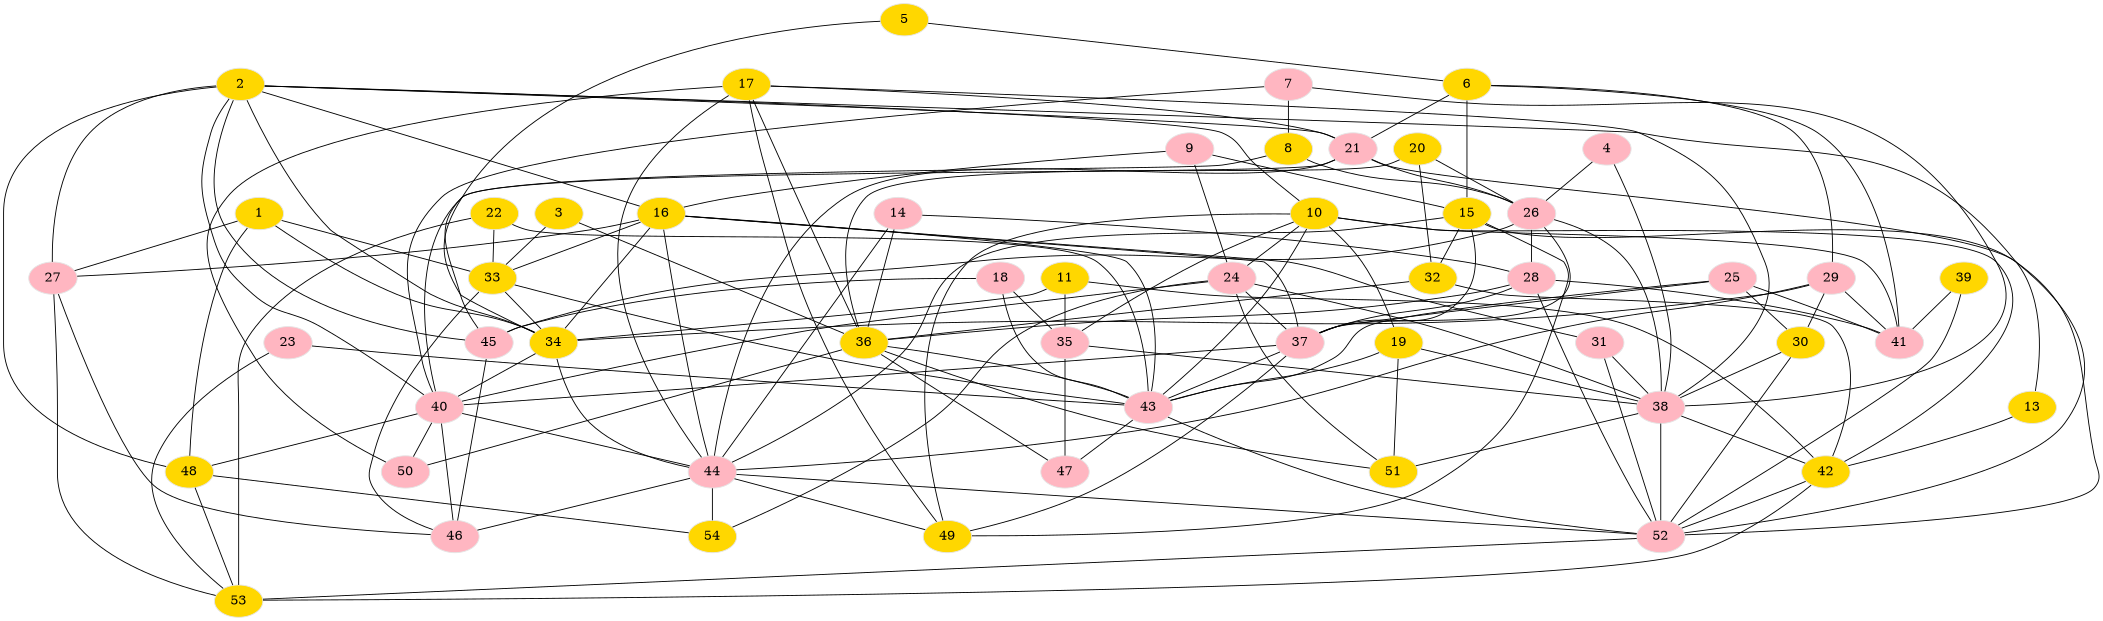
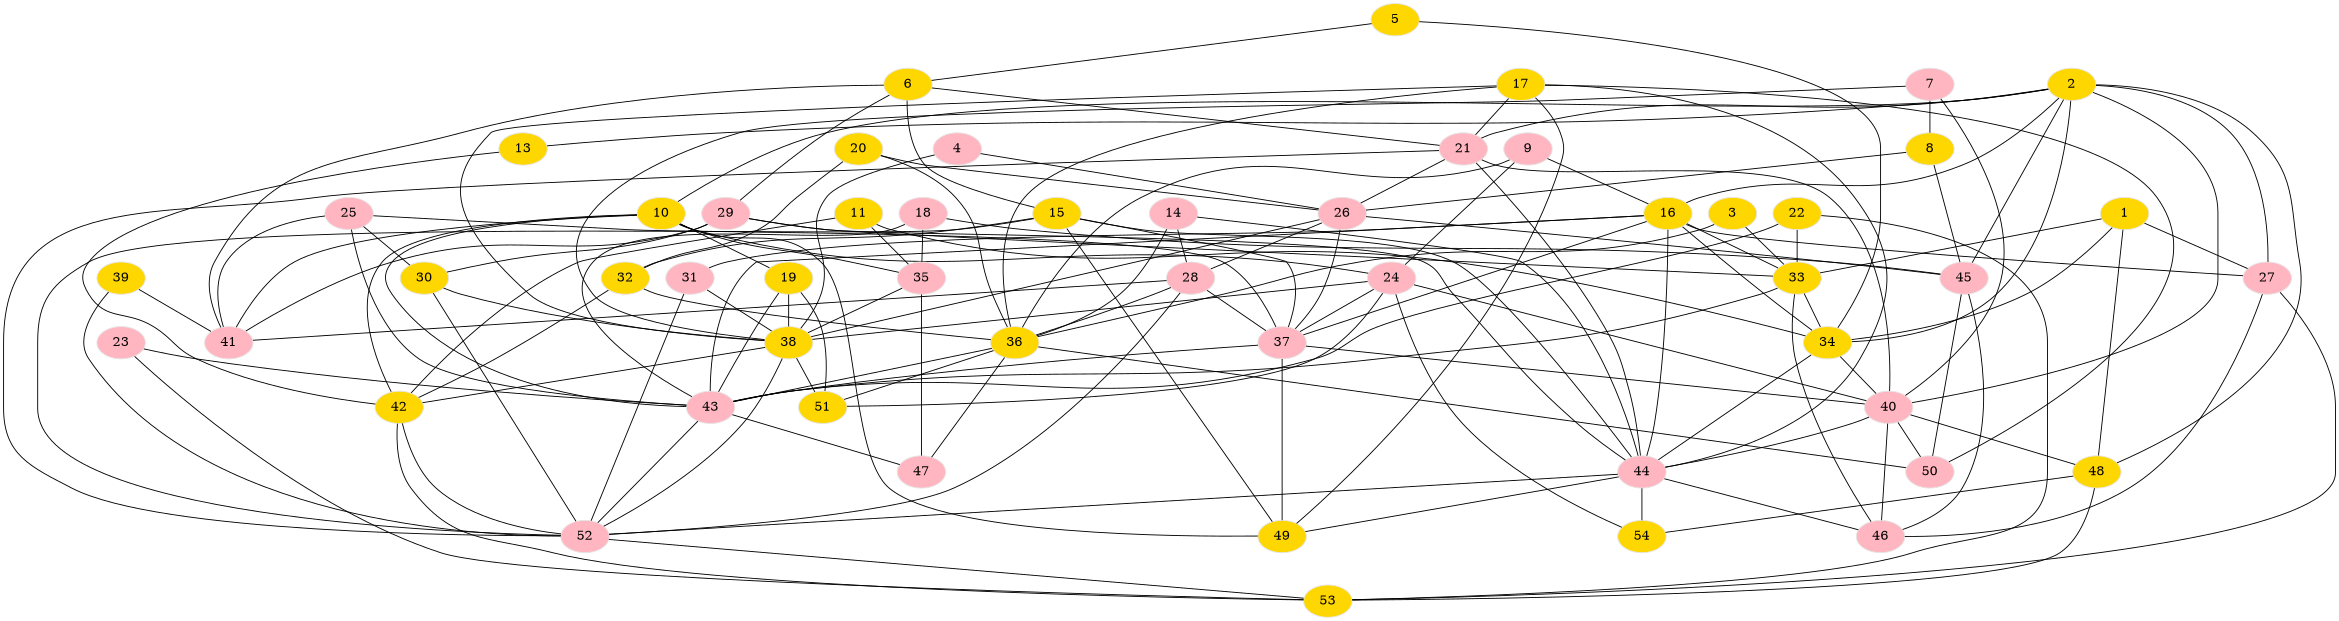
(1328, 181) -> (1235, 168)
(1225, 323) -> (1261, 252)
none -> (1947, 375)
(1661, 407) -> (789, 343)
